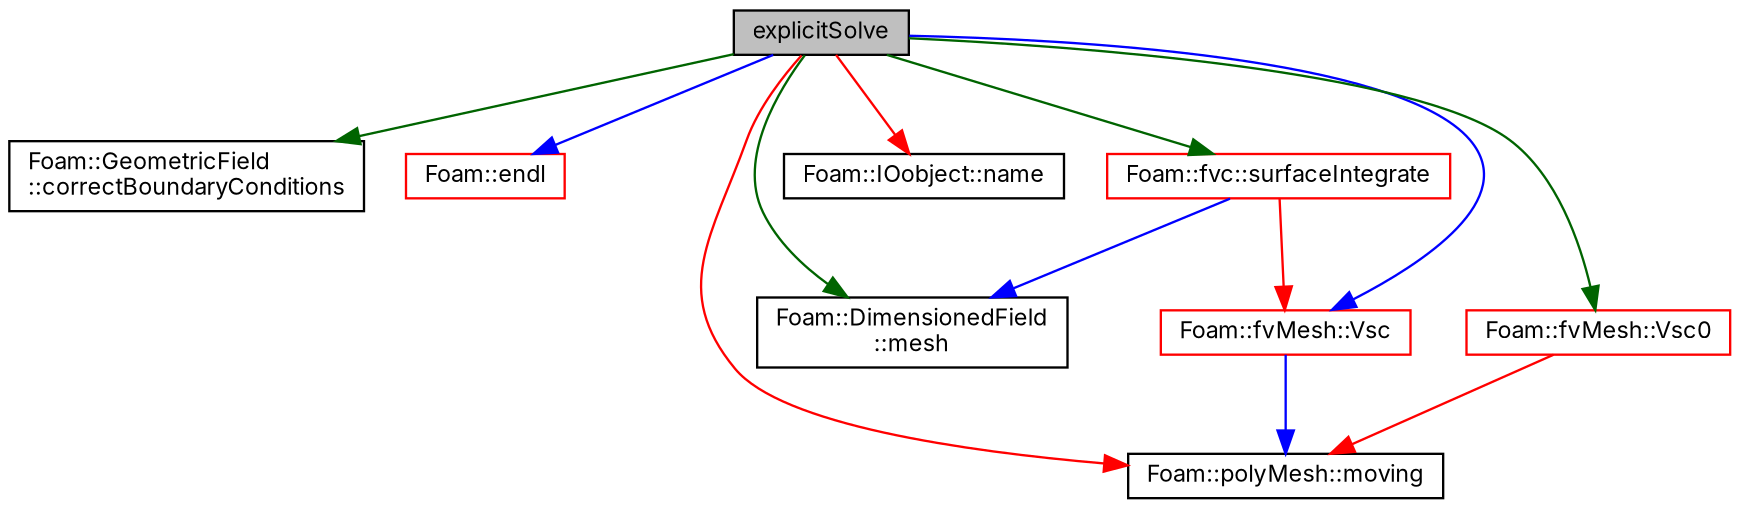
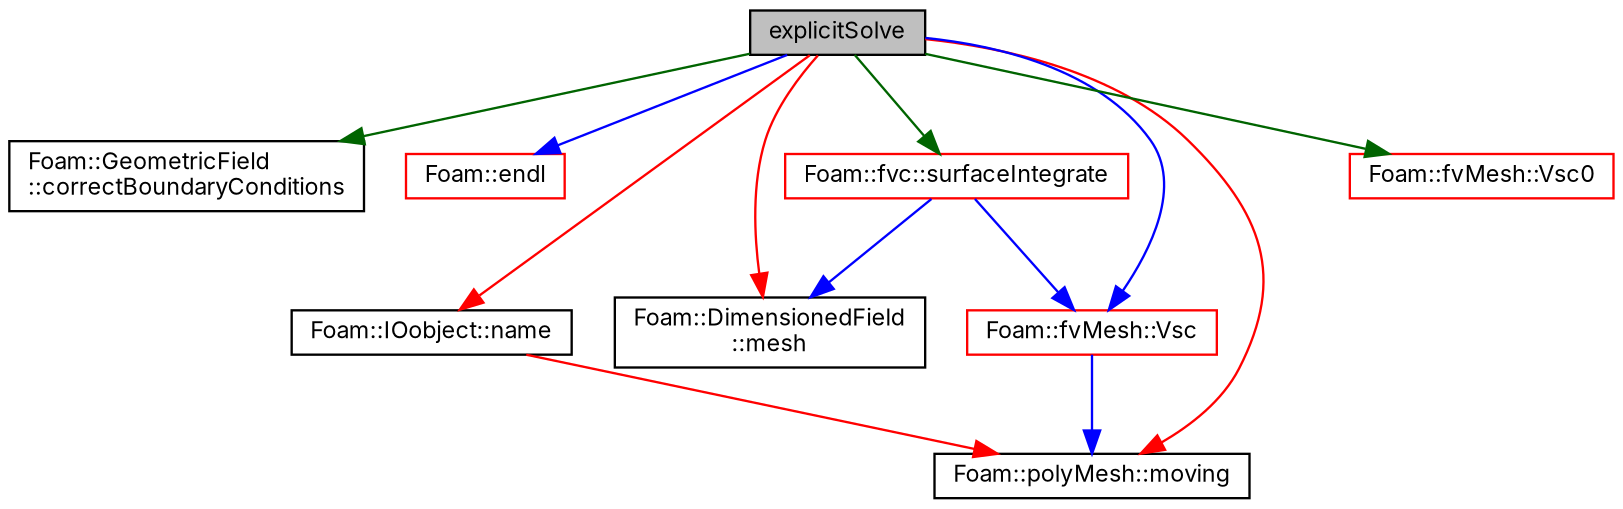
(755, 177) -> (761, 157)
(1282, 243) -> (1017, 246)
(1453, 399) -> (750, 402)
